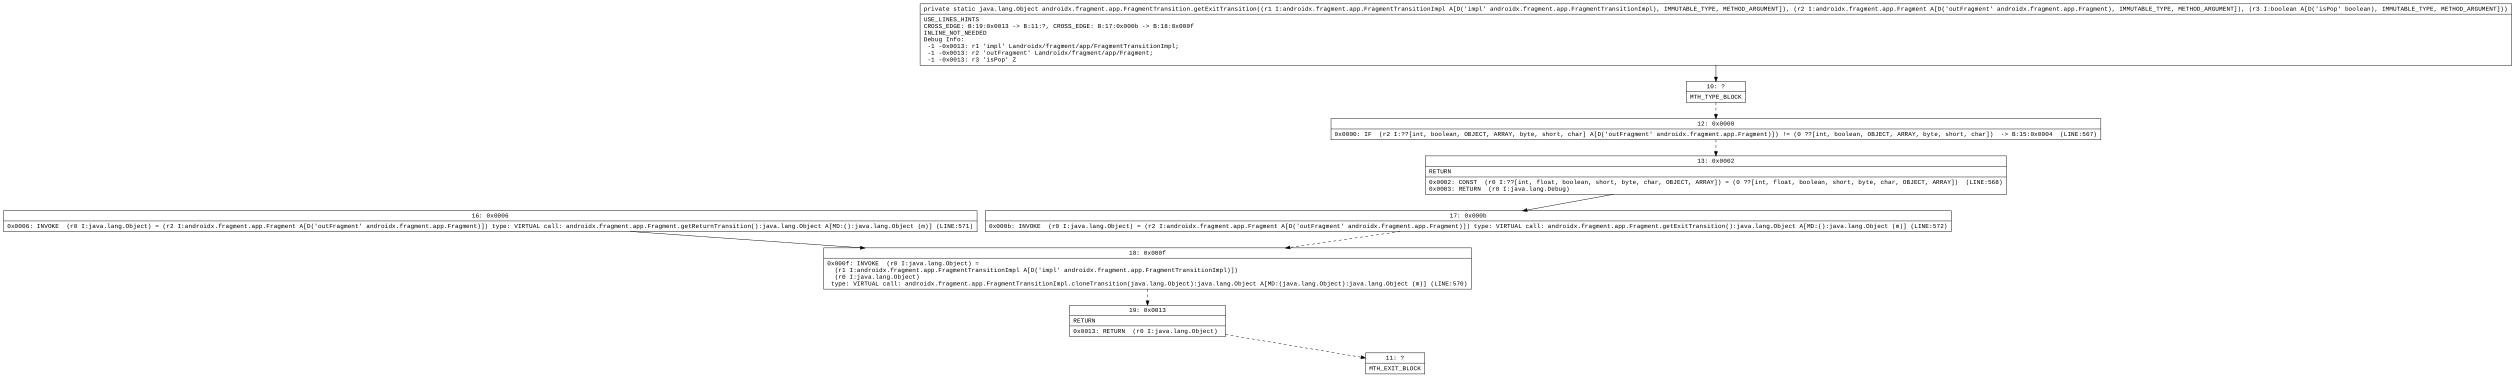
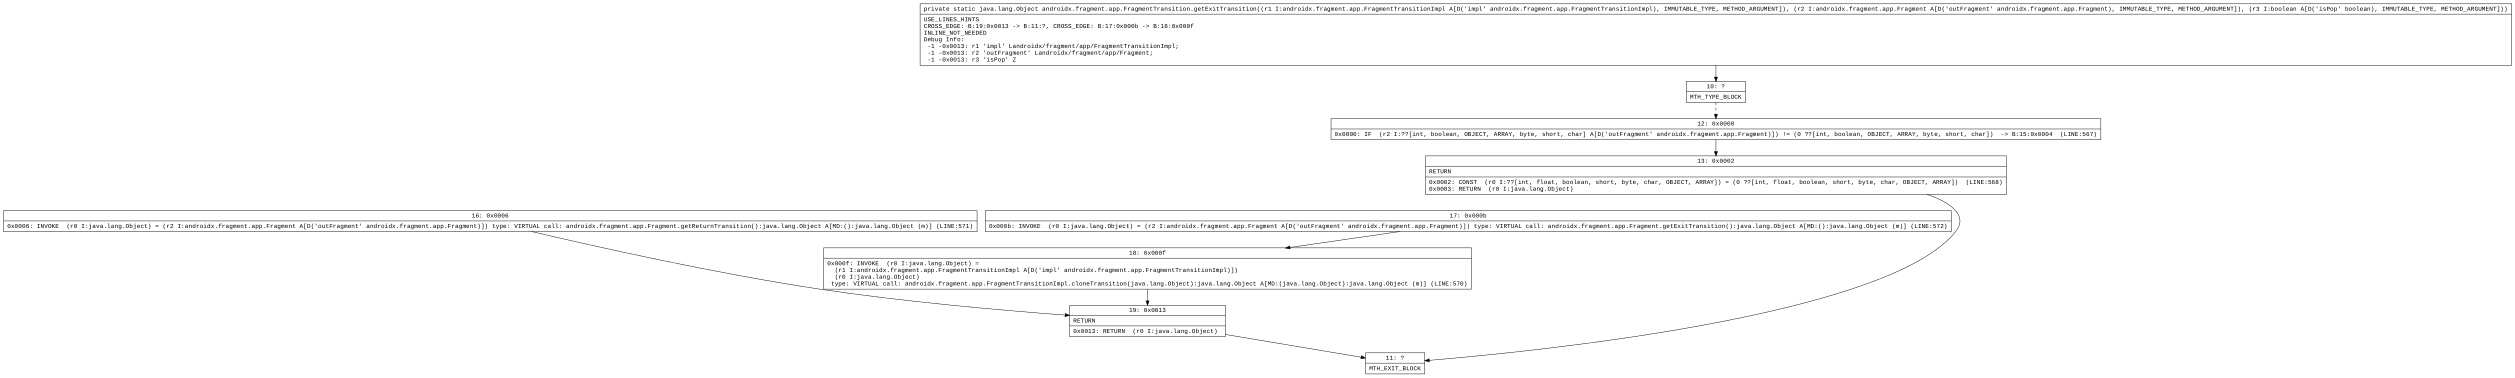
(1716, 146) -> (1716, 146)
(1501, 189) -> (1503, 189)
(1570, 202) -> (1729, 320)
(1345, 239) -> (1345, 239)
(745, 240) -> (796, 285)
(1148, 295) -> (1148, 295)
(1293, 346) -> (1293, 346)
